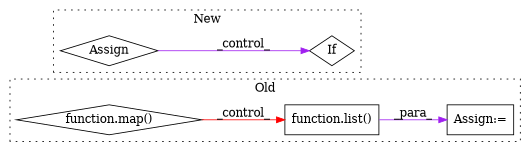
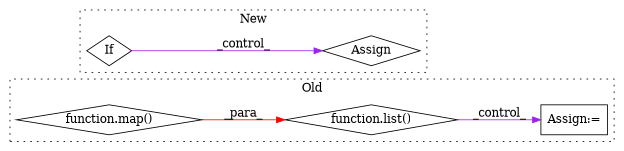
(229, 51) -> (223, 51)
(243, 114) -> (243, 114)
(413, 114) -> (499, 114)
(332, 120) -> (371, 120)
